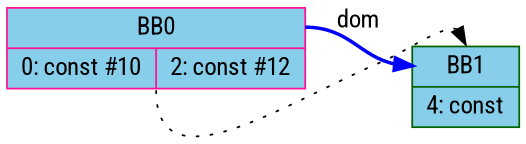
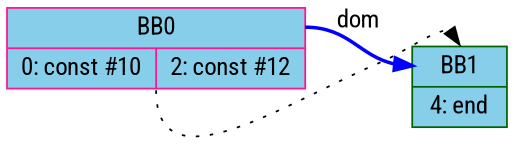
(466, 106) -> (460, 106)
